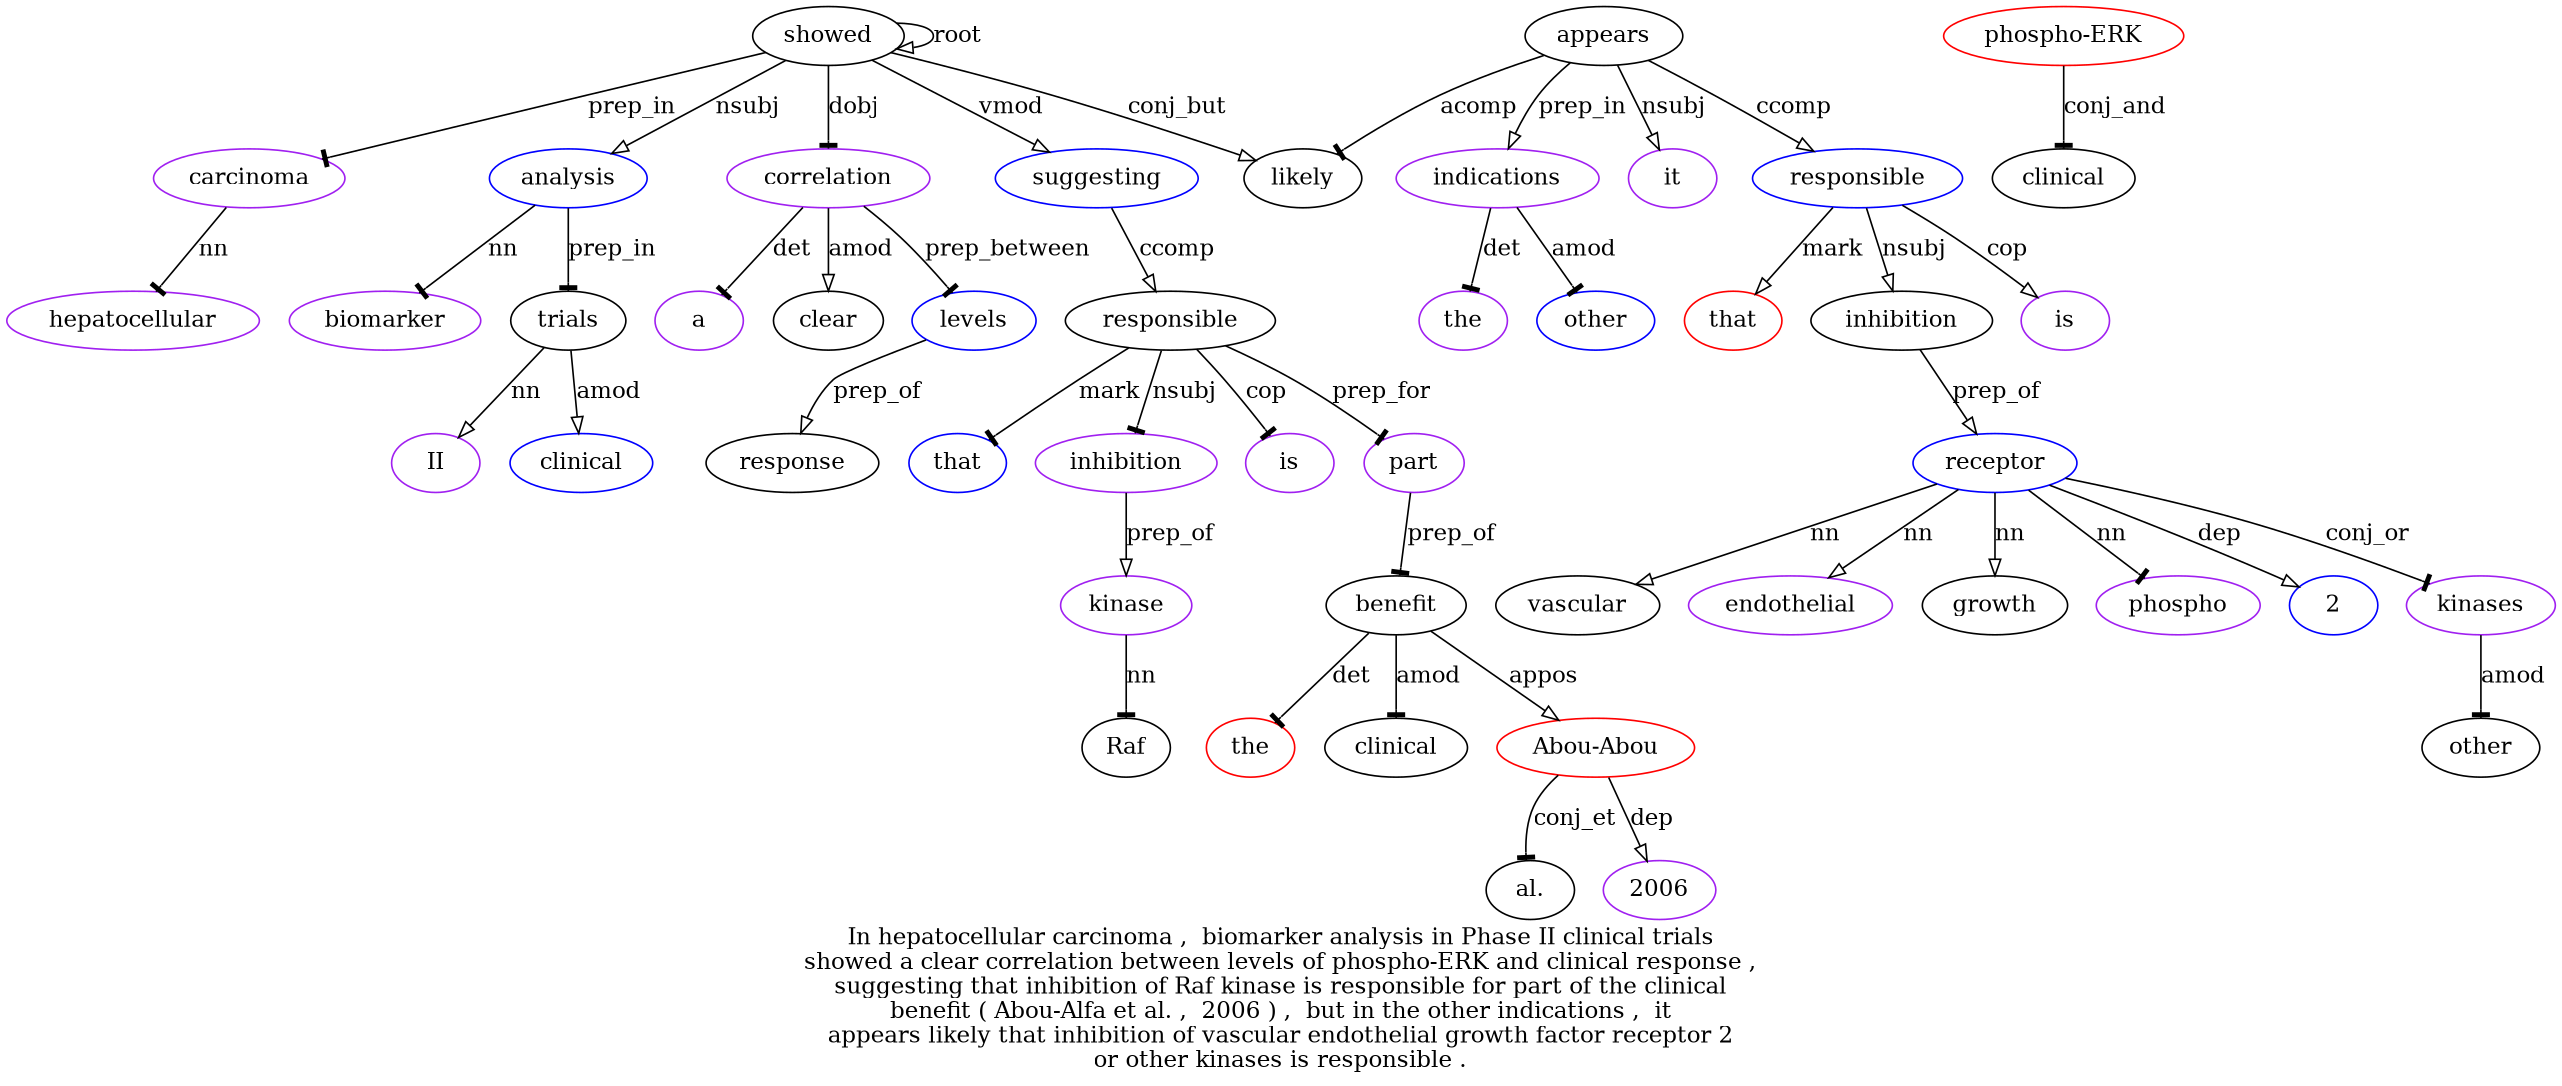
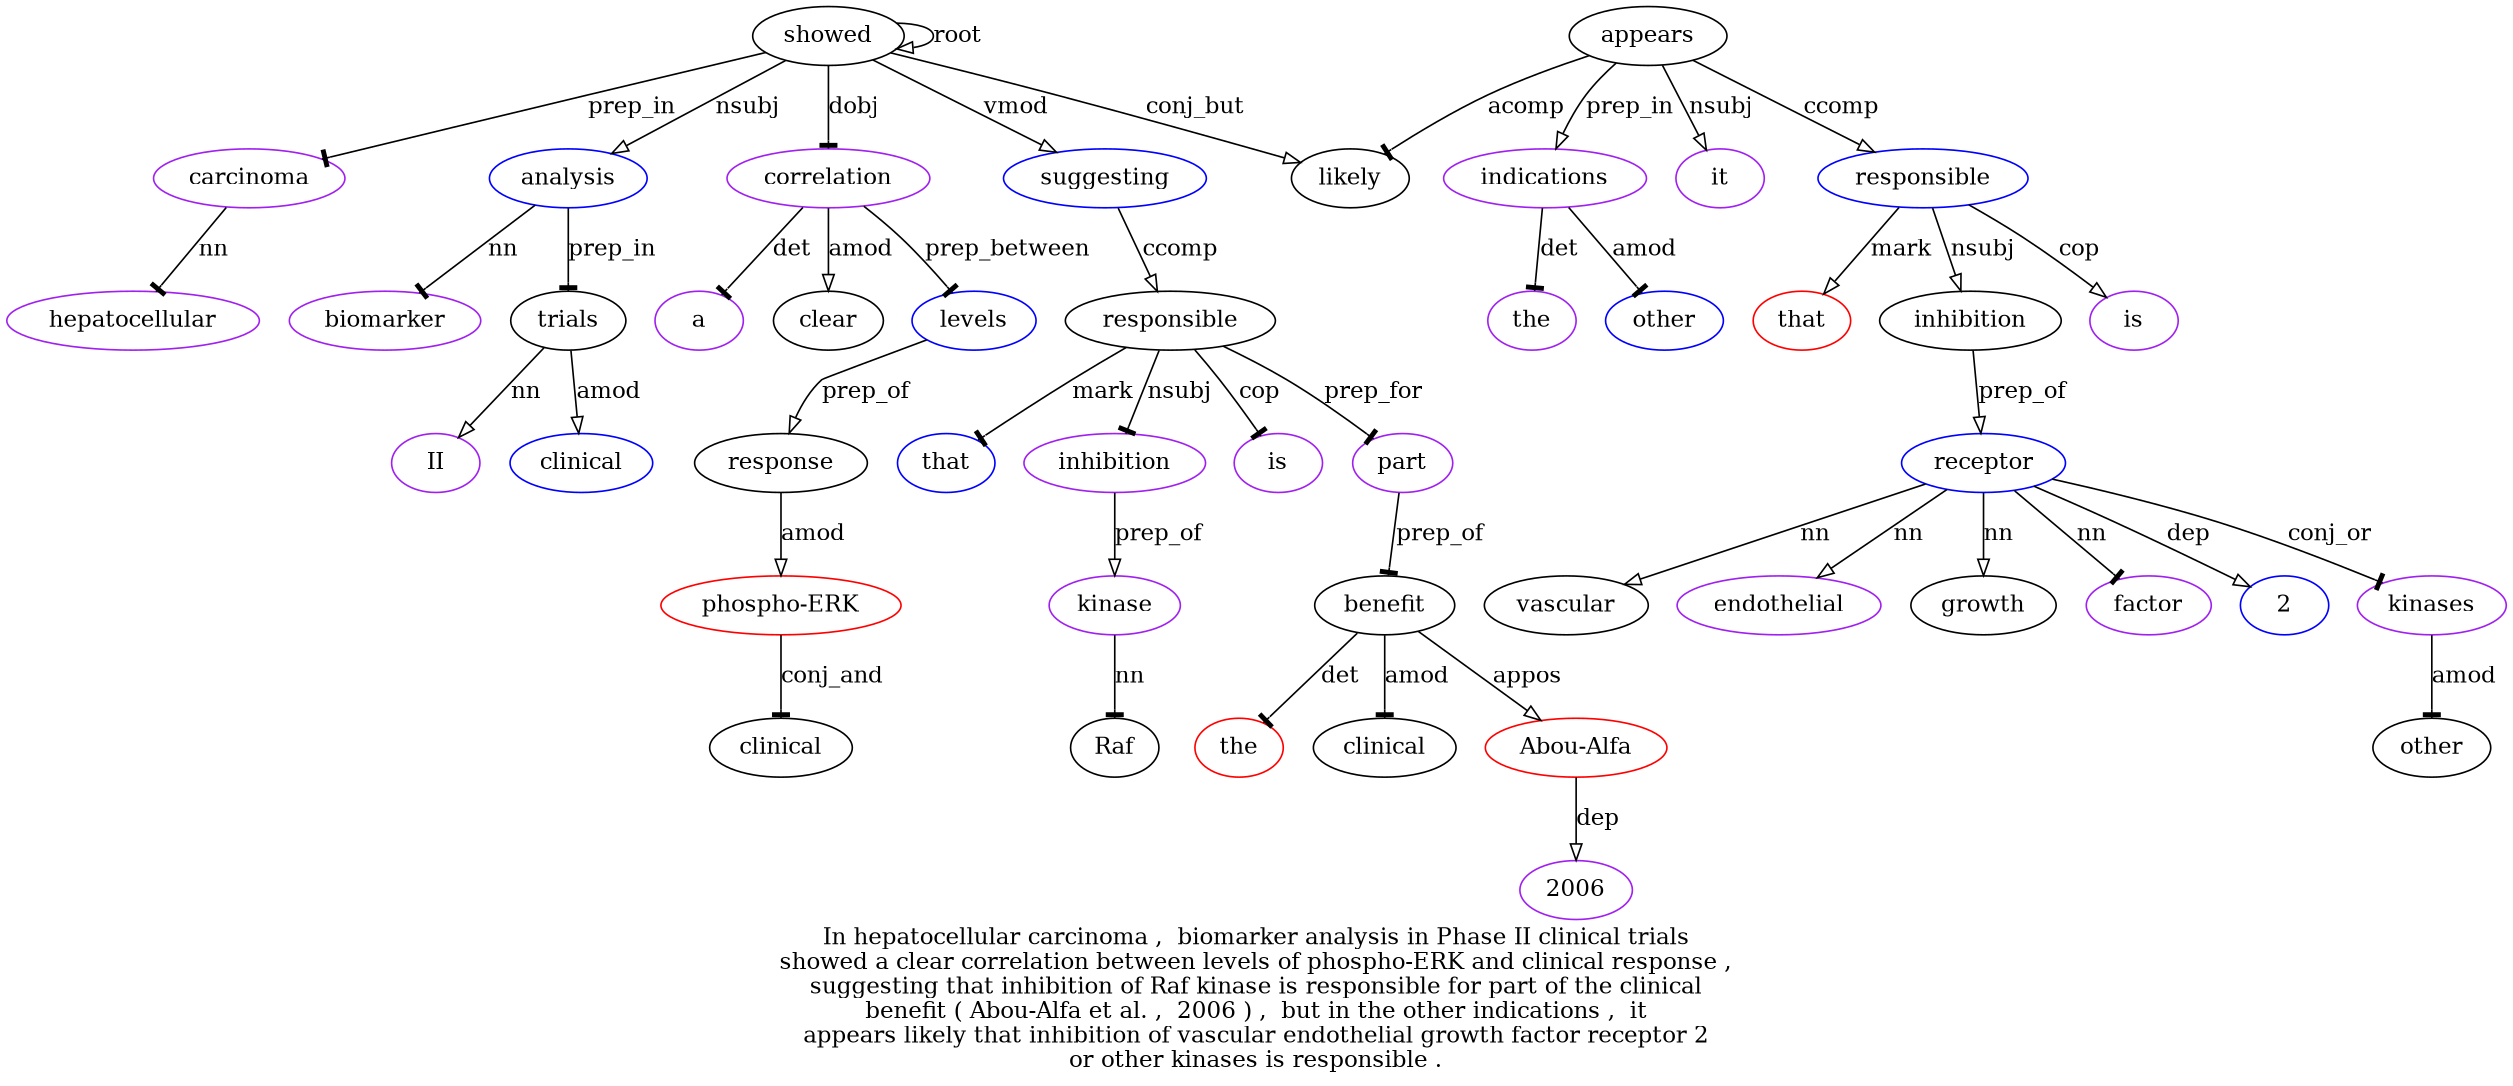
none -> (781, 526)
(2178, 605) -> (2149, 605)
(1596, 748) -> (1576, 748)
(1530, 890) -> none
